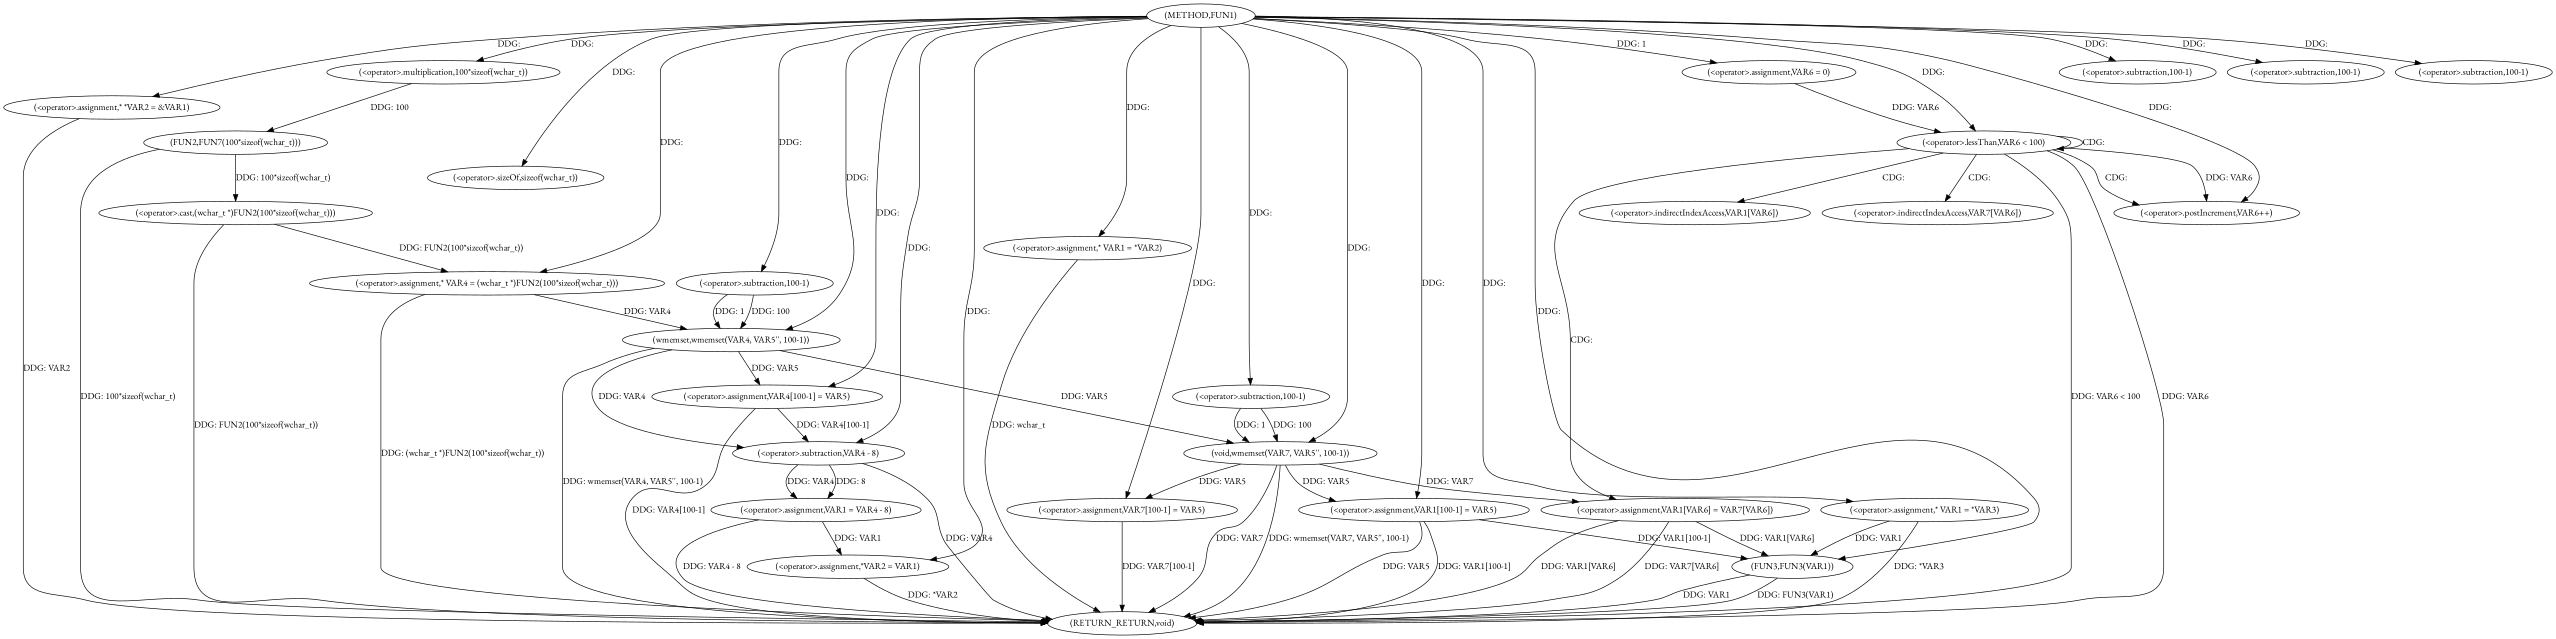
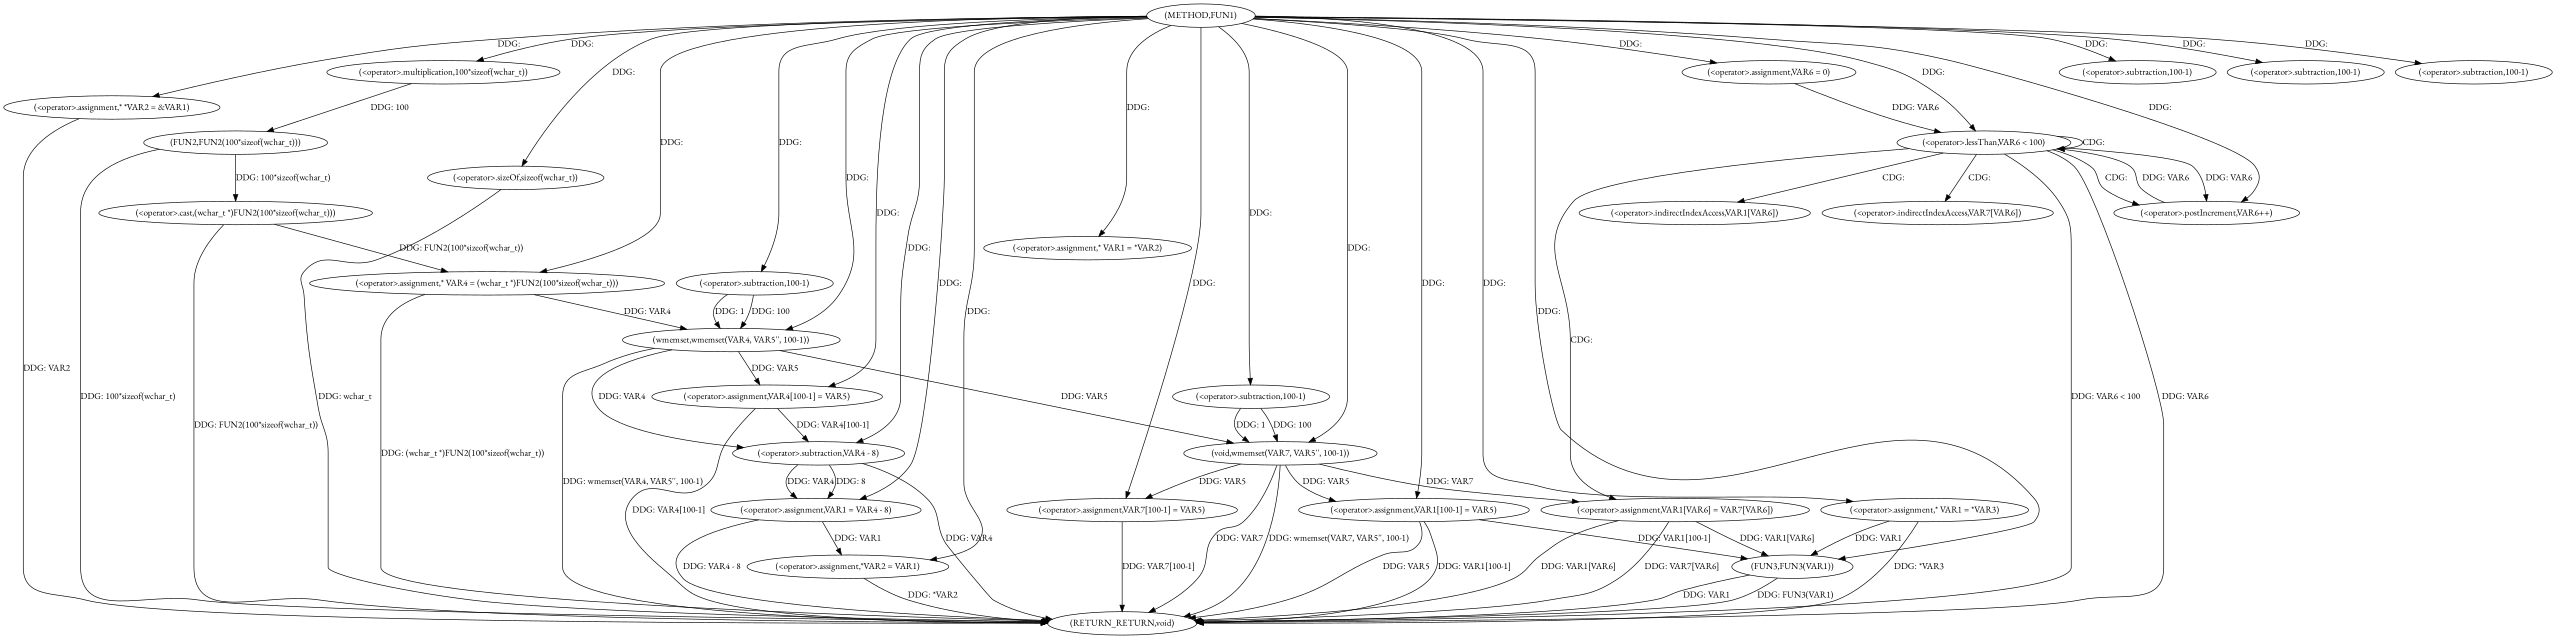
(1632, 44) -> (1632, 44)
(236, 143) -> (236, 143)
none -> (2124, 163)
none -> (944, 185)
(986, 445) -> (424, 593)
